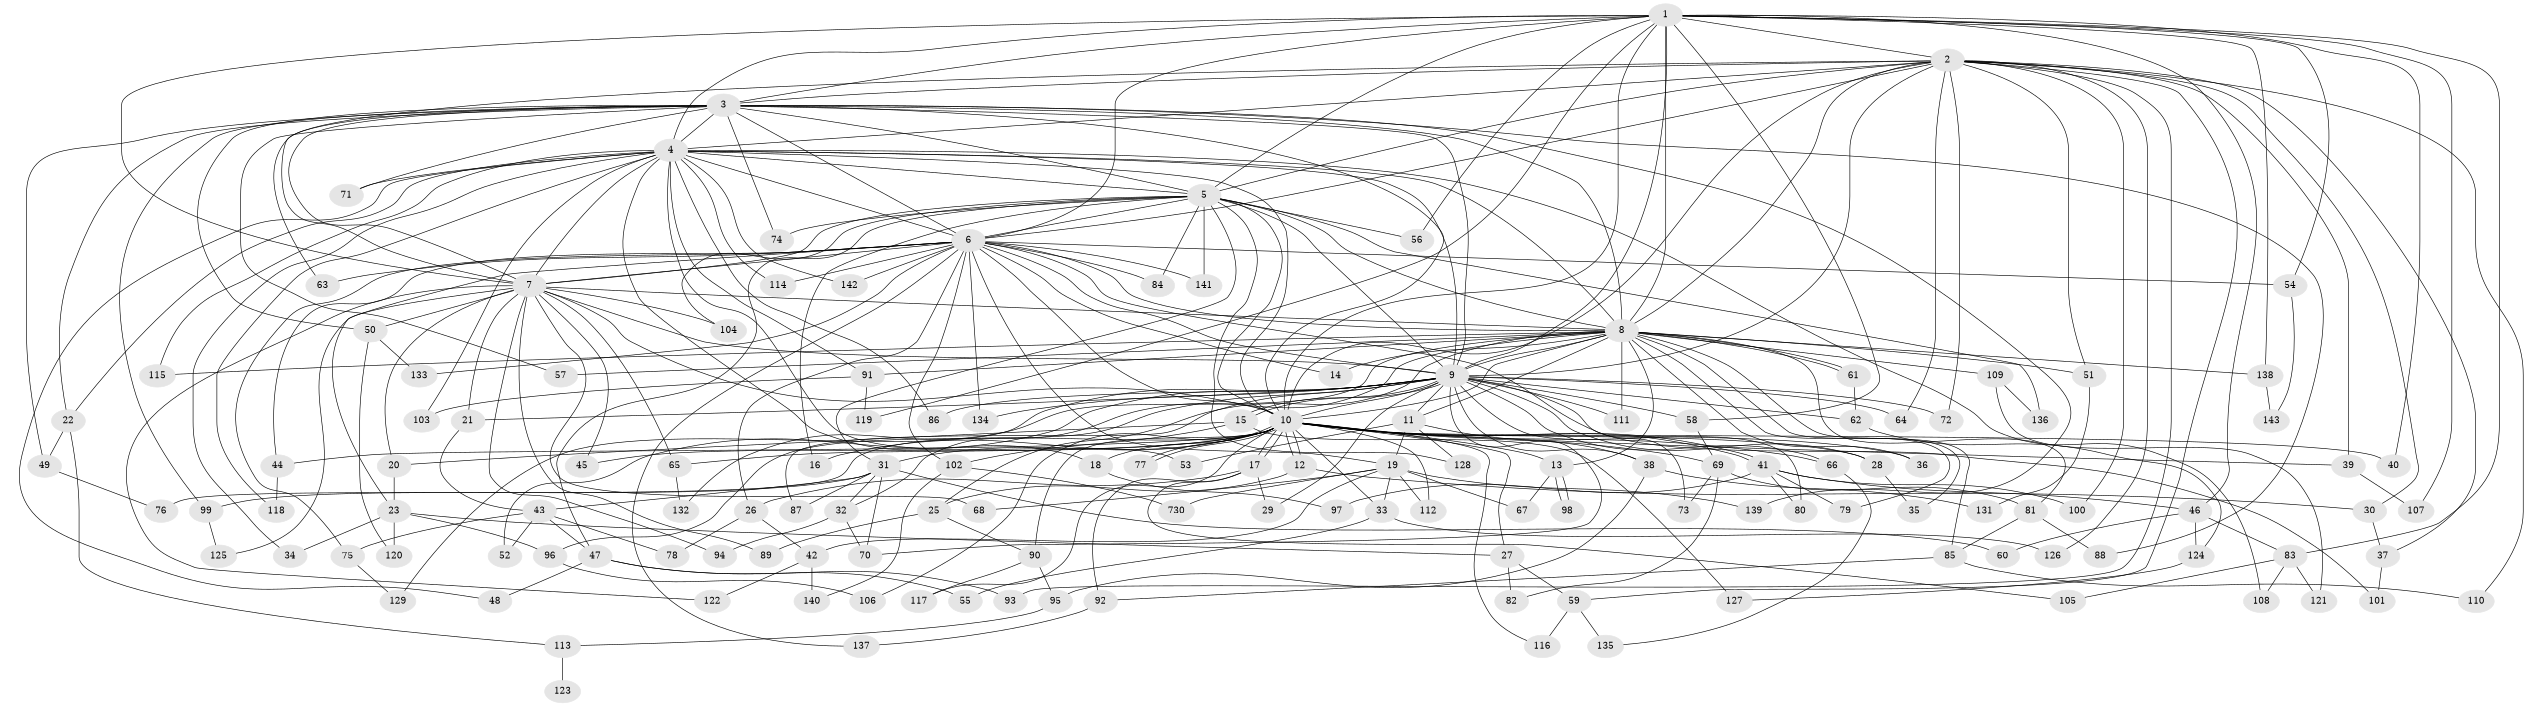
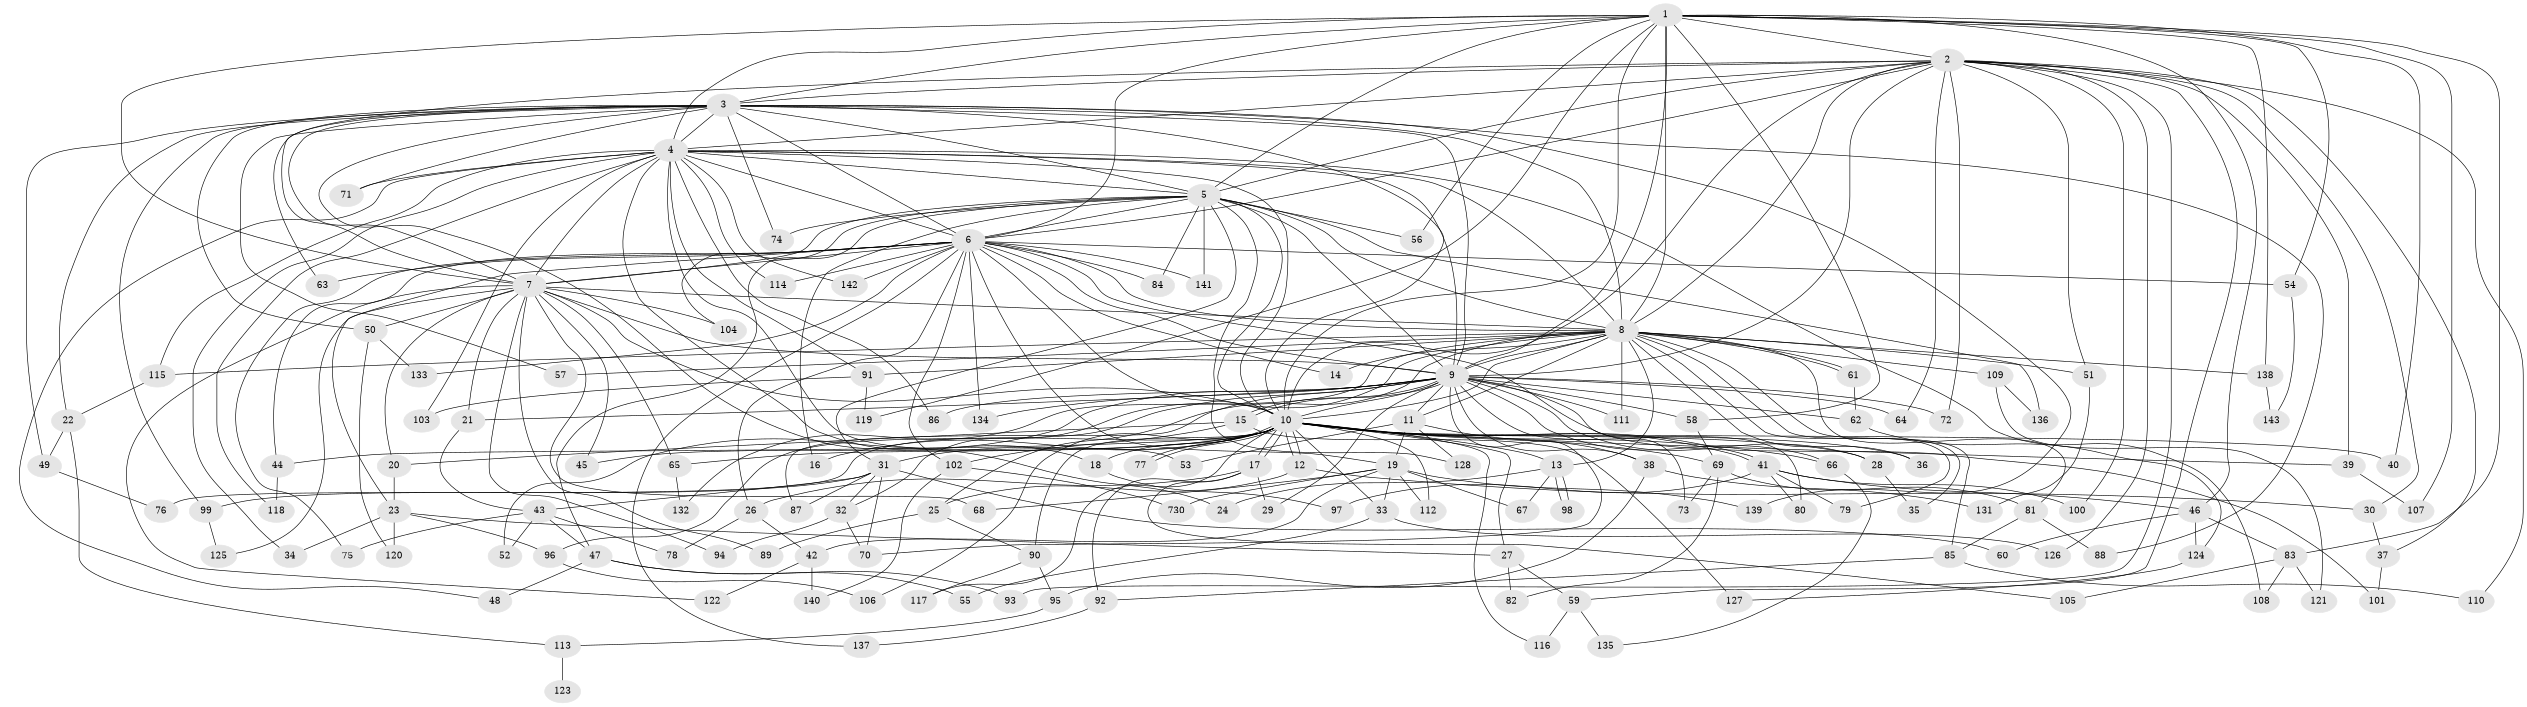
(354, 219) -> (113, 398)
none -> (1223, 511)
(398, 601) -> none
